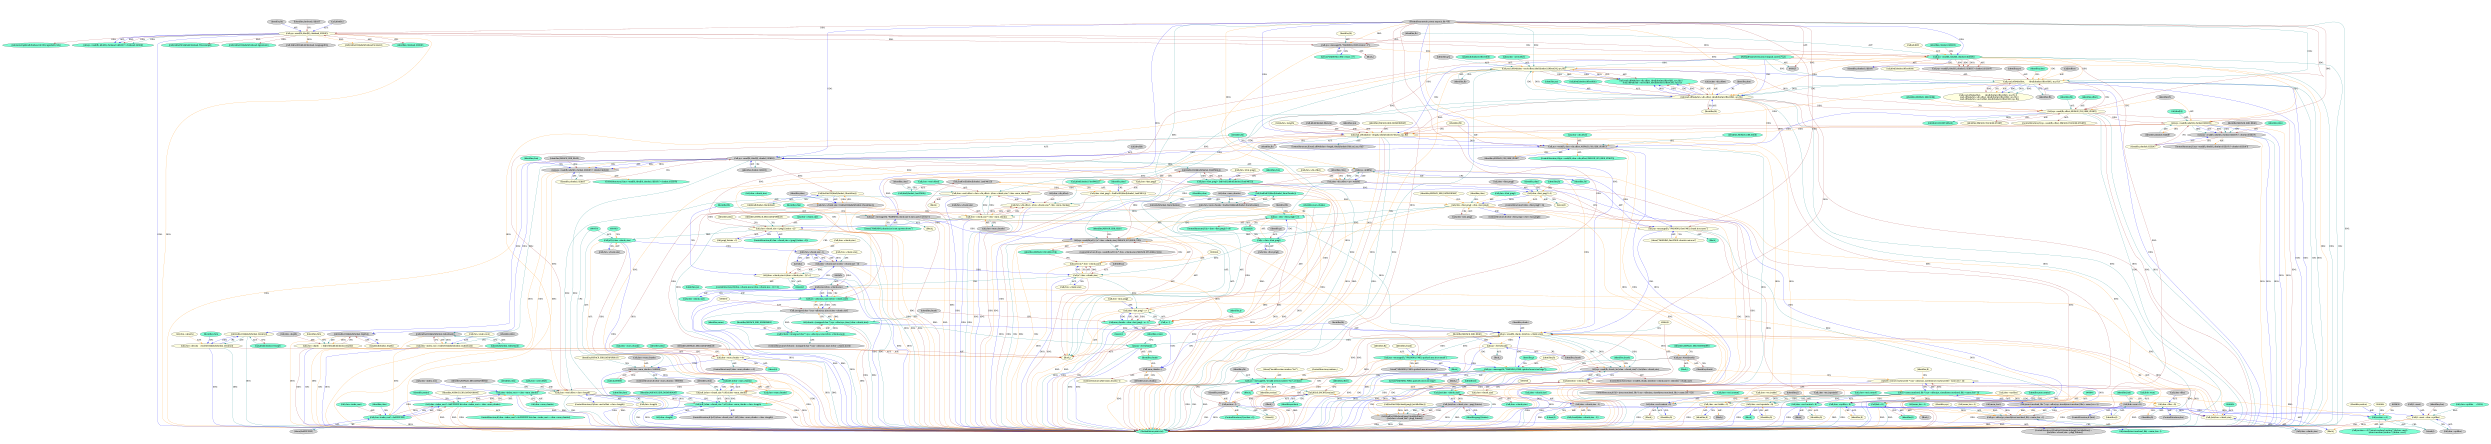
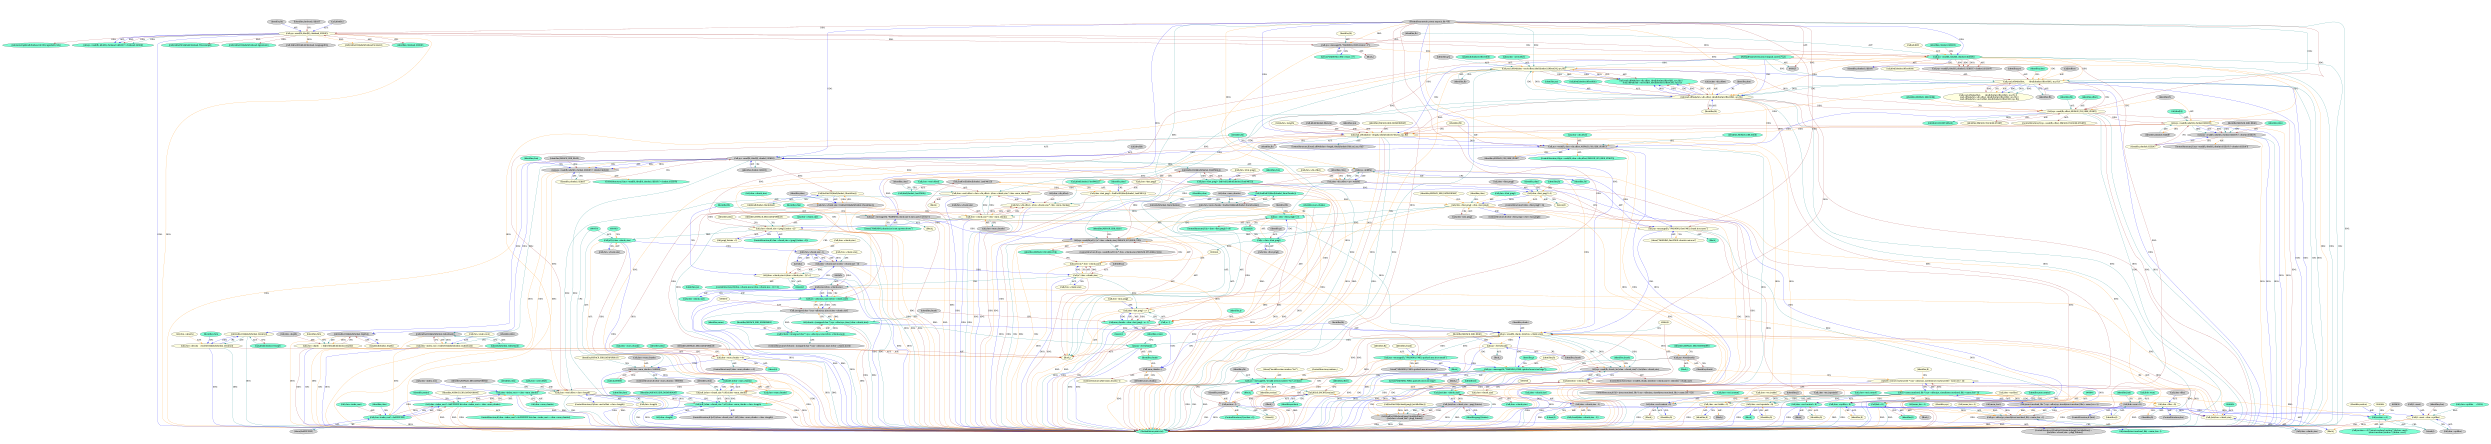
(1983, 24) -> none
(1182, 264) -> (1235, 243)
